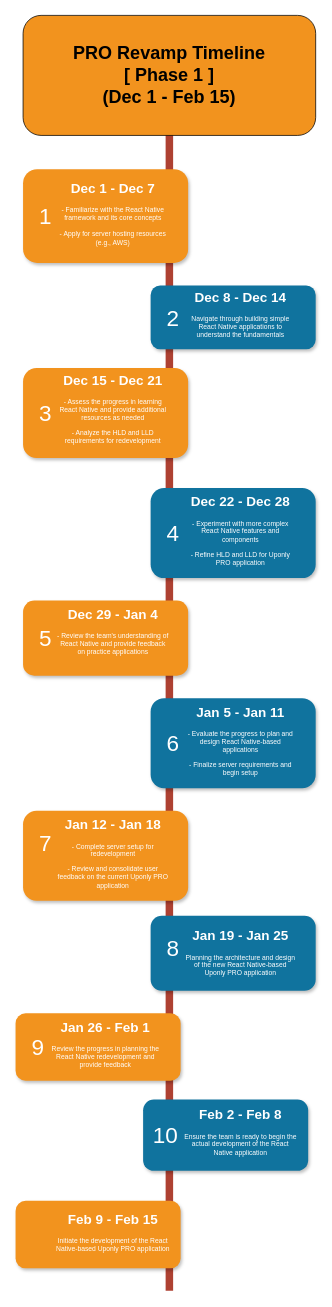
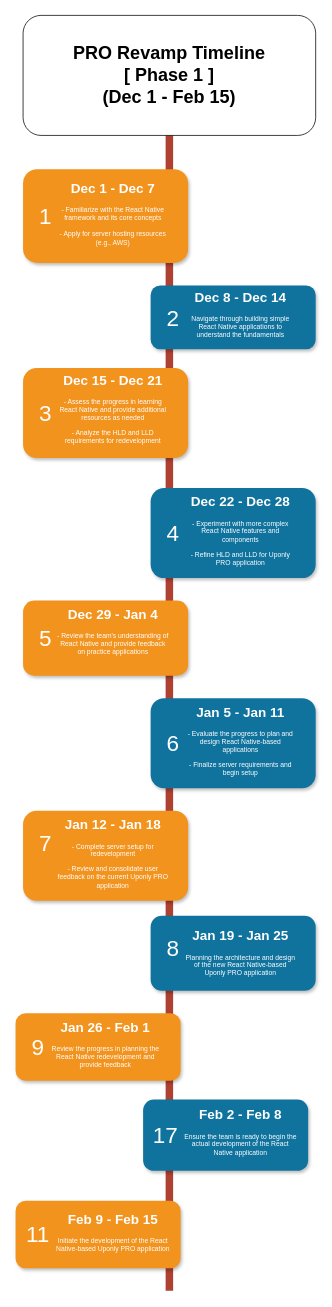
(169, 75) -> (169, 75)
(165, 1135) -> (165, 1135)
none -> (38, 1234)
